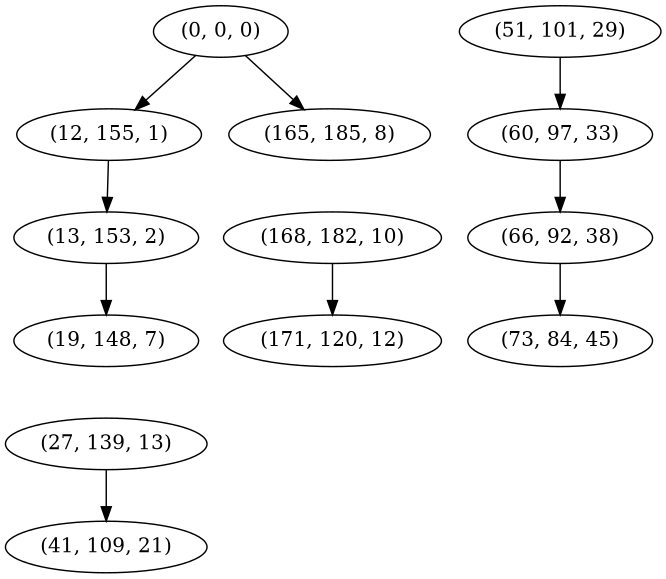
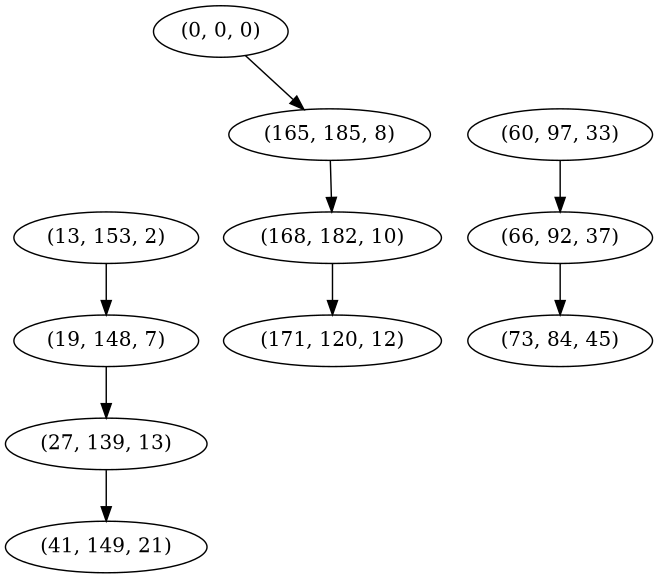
(560, 32) -> none
(109, 135) -> none
none -> (331, 179)
(560, 238) -> (560, 238)
none -> (106, 385)
(106, 547) -> (106, 547)
